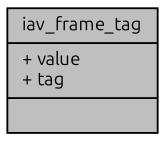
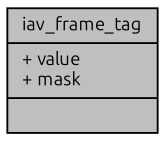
(44, 80) -> (52, 80)
